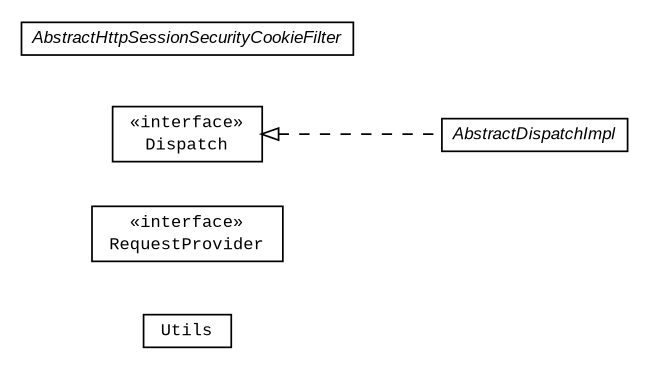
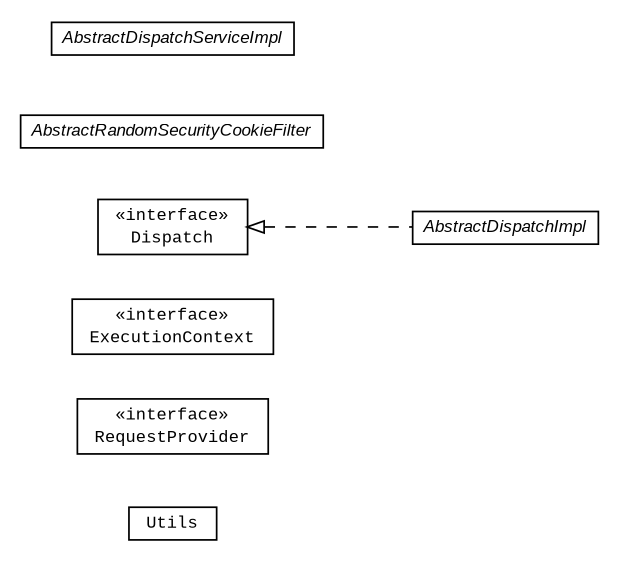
none -> (172, 38)
(187, 38) -> none
none -> (172, 131)
none -> (172, 327)
